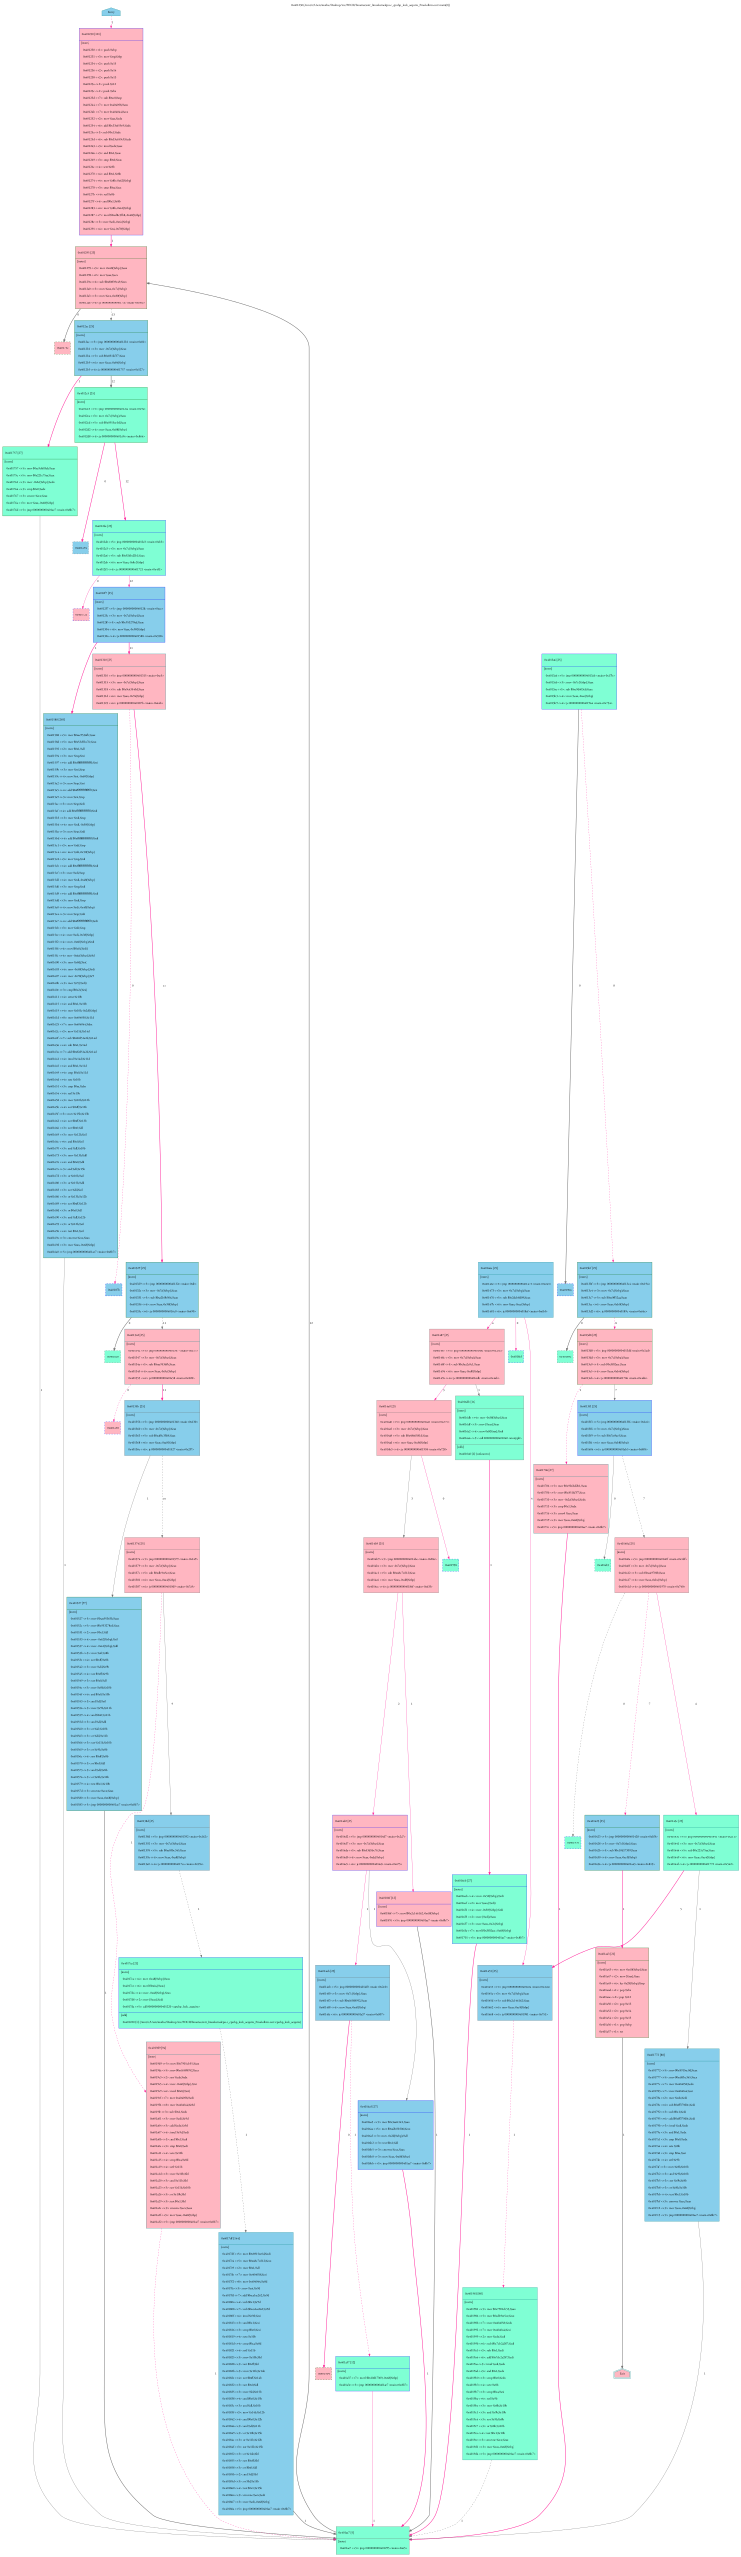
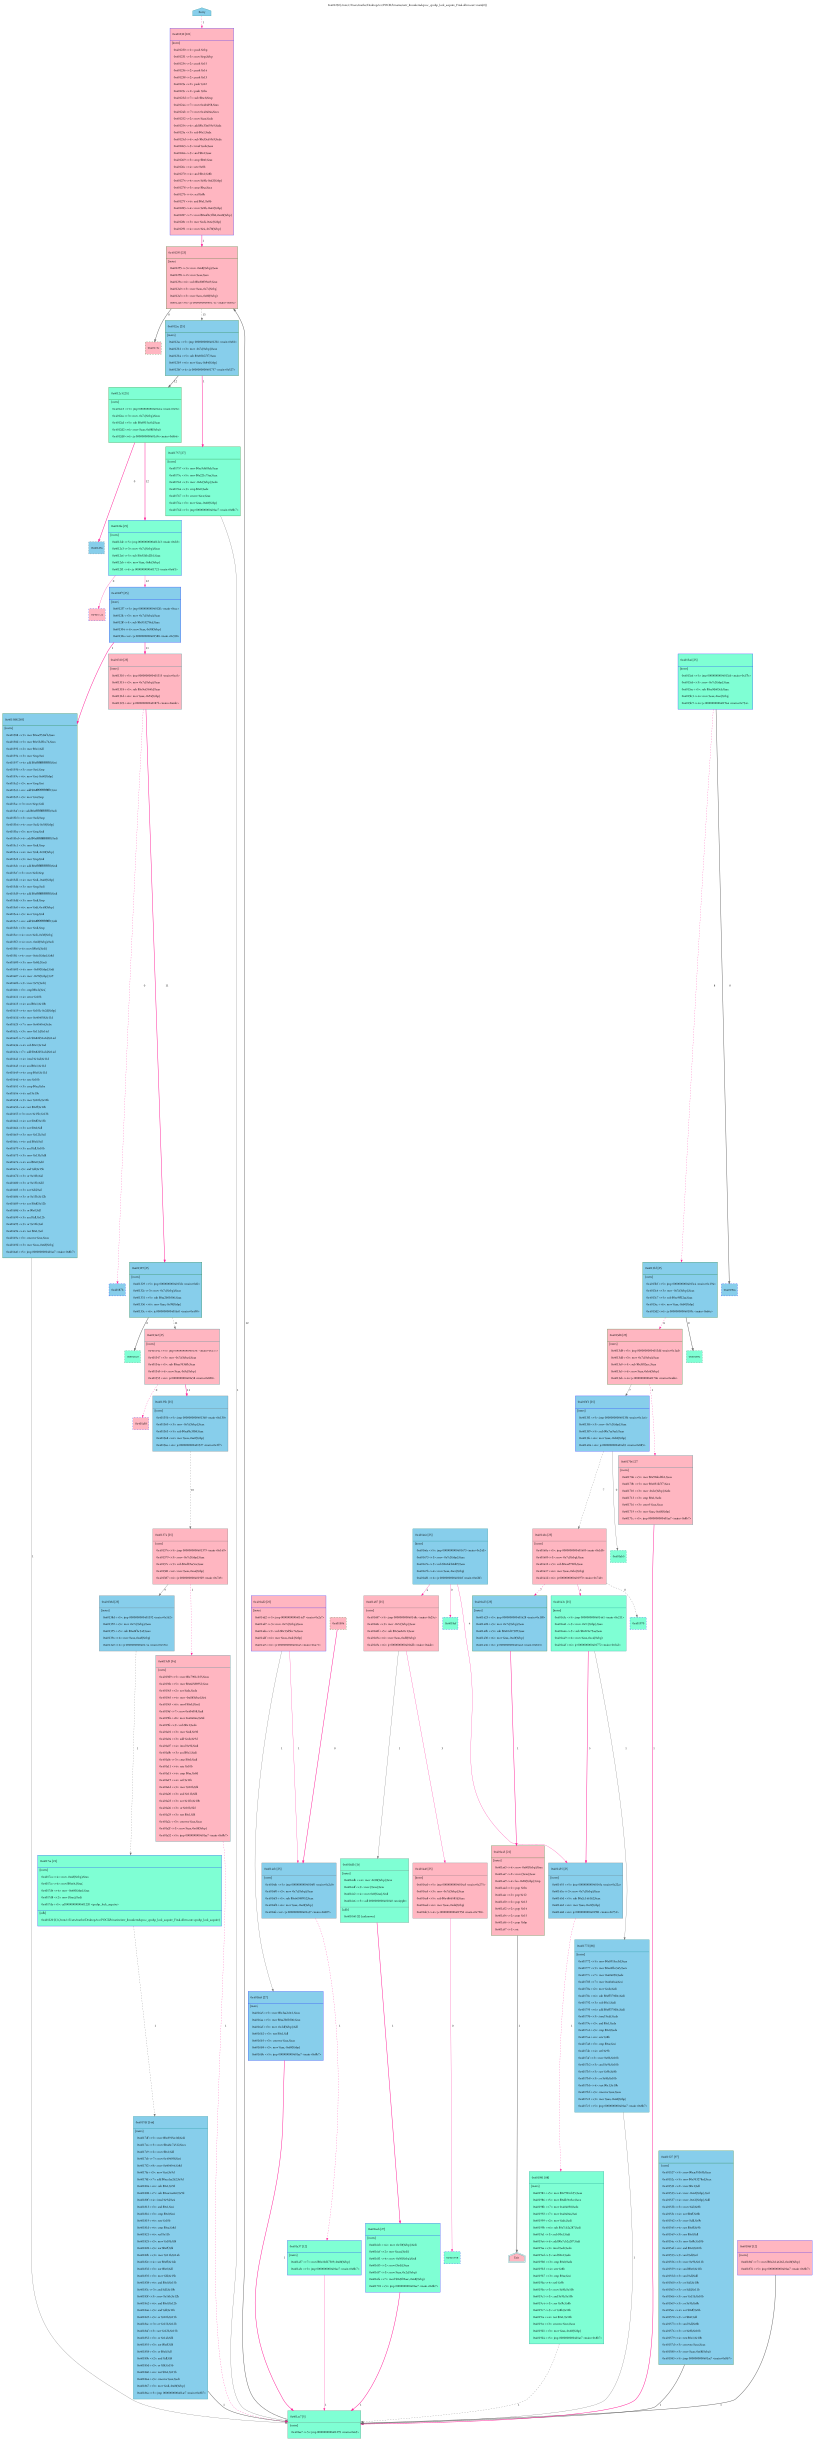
(126, 1524) -> none
(401, 1565) -> none
(335, 2193) -> (320, 1745)
